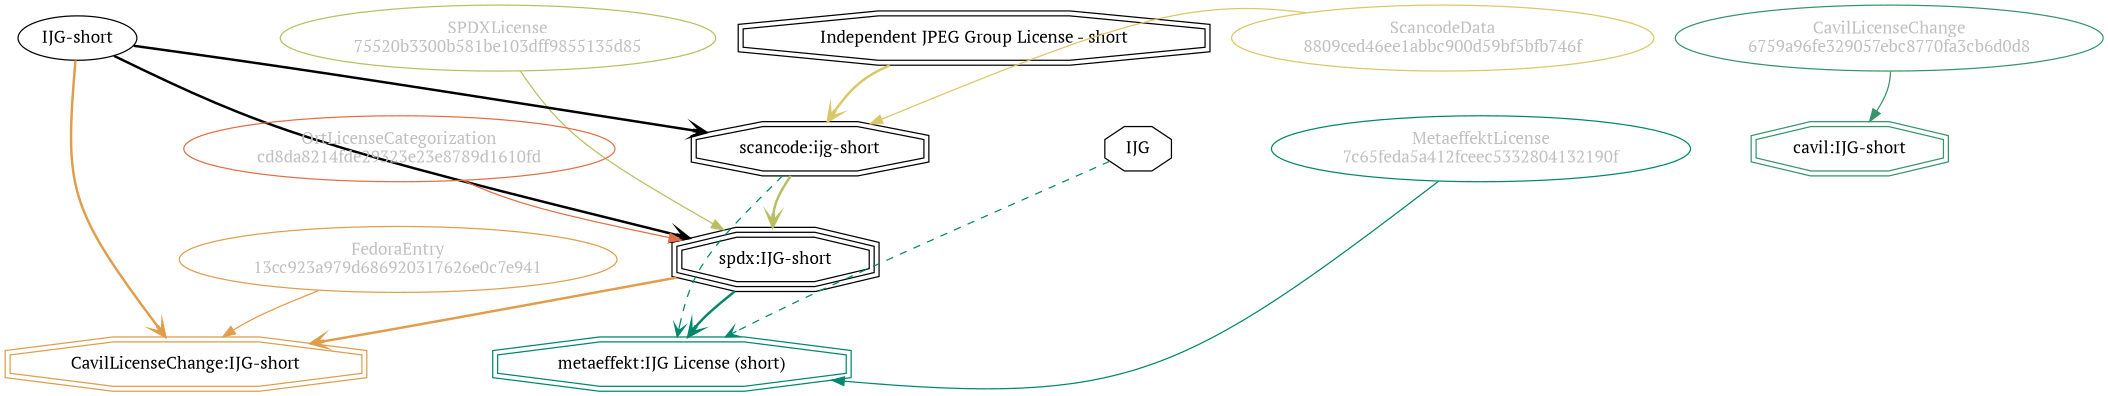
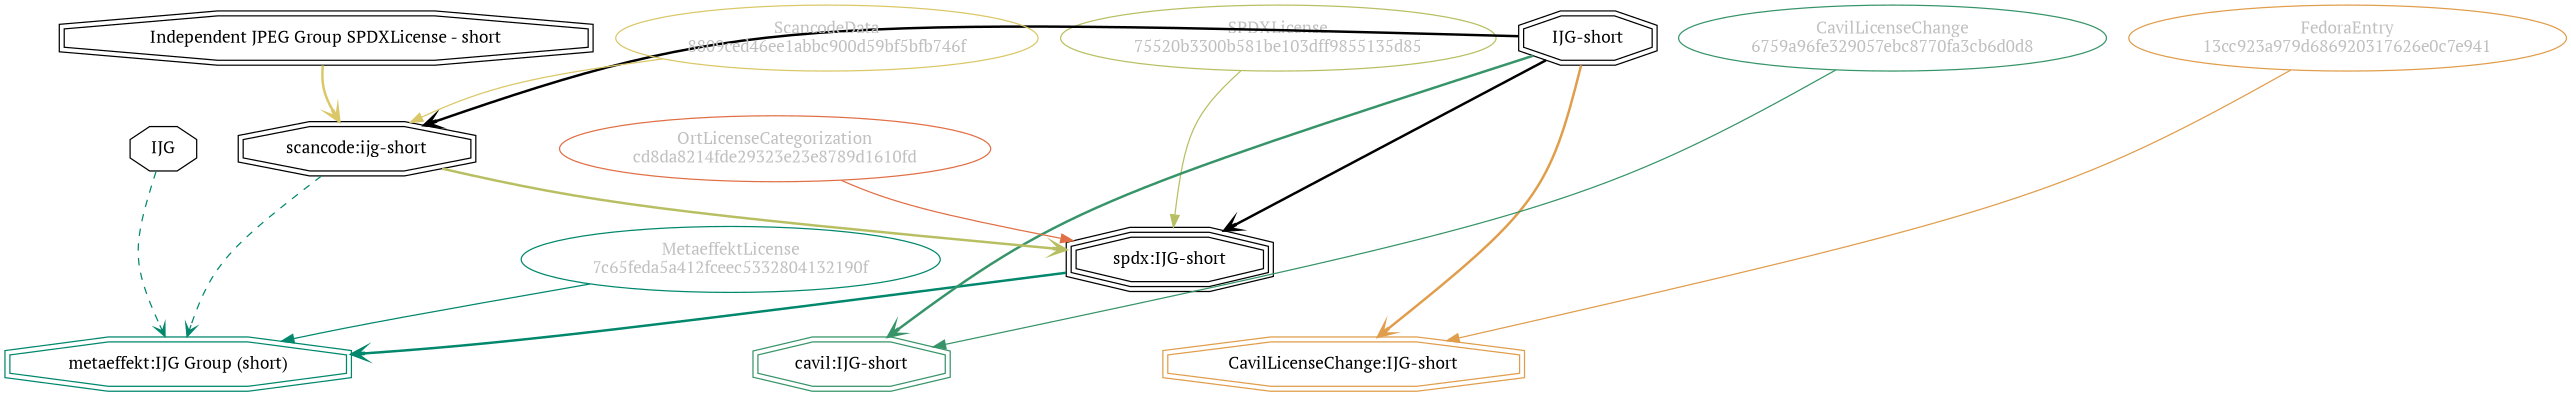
(77, 38) -> (1588, 38)
(974, 38) -> (326, 38)
none -> (1203, 166)
(500, 310) -> none
(672, 364) -> (178, 364)
